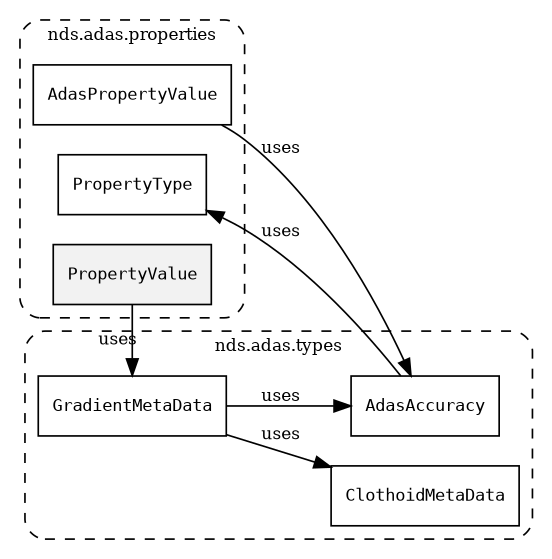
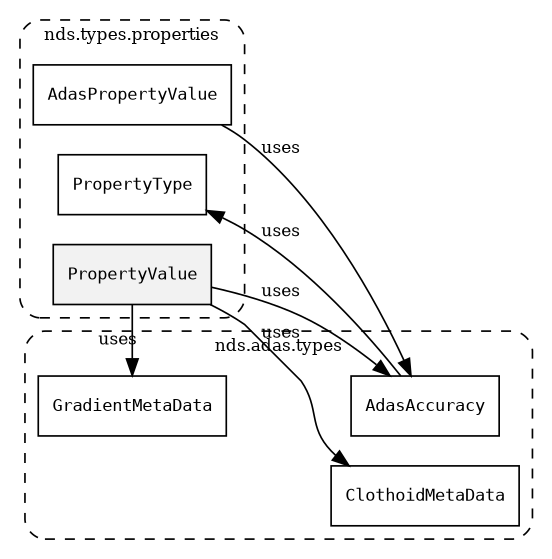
(132, 36) -> (132, 36)
(280, 406) -> (299, 315)
(271, 448) -> (288, 368)
